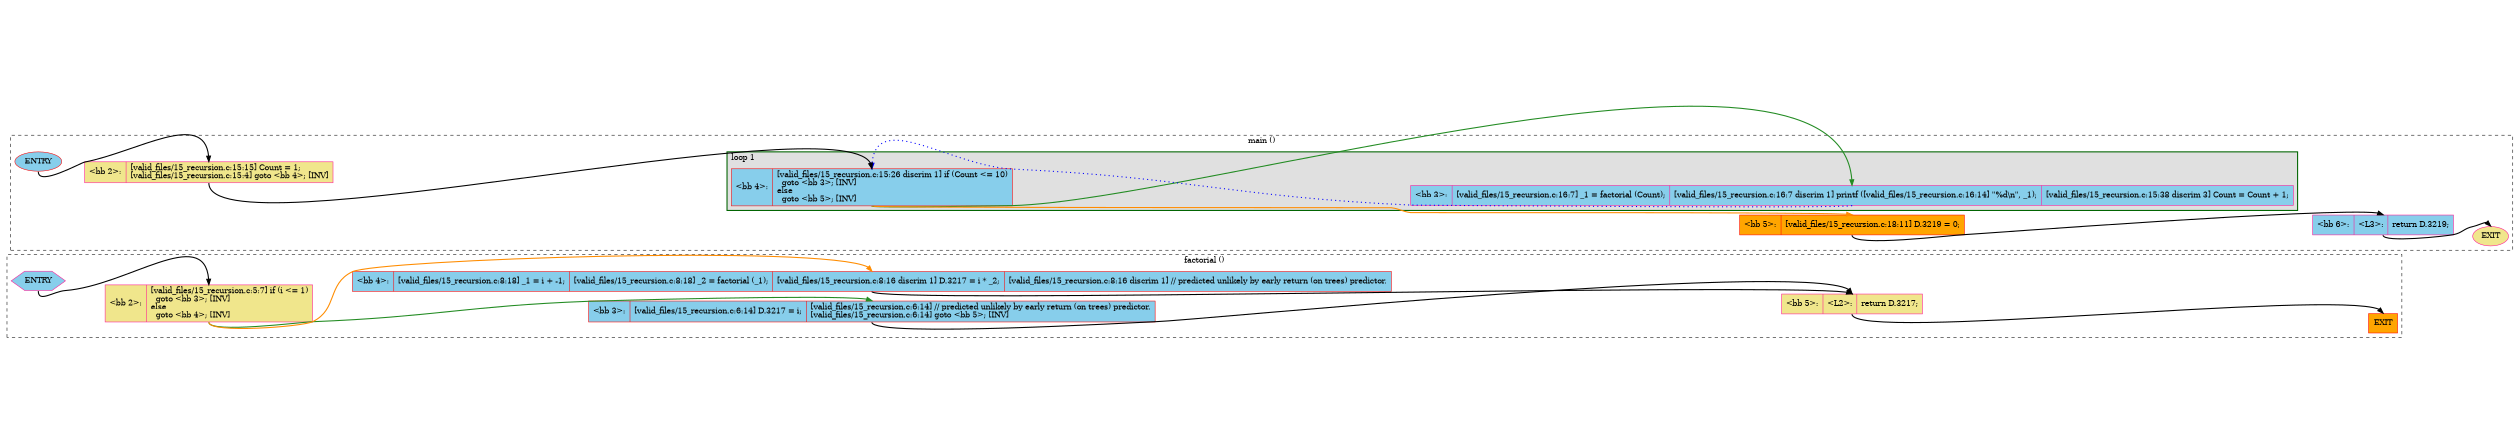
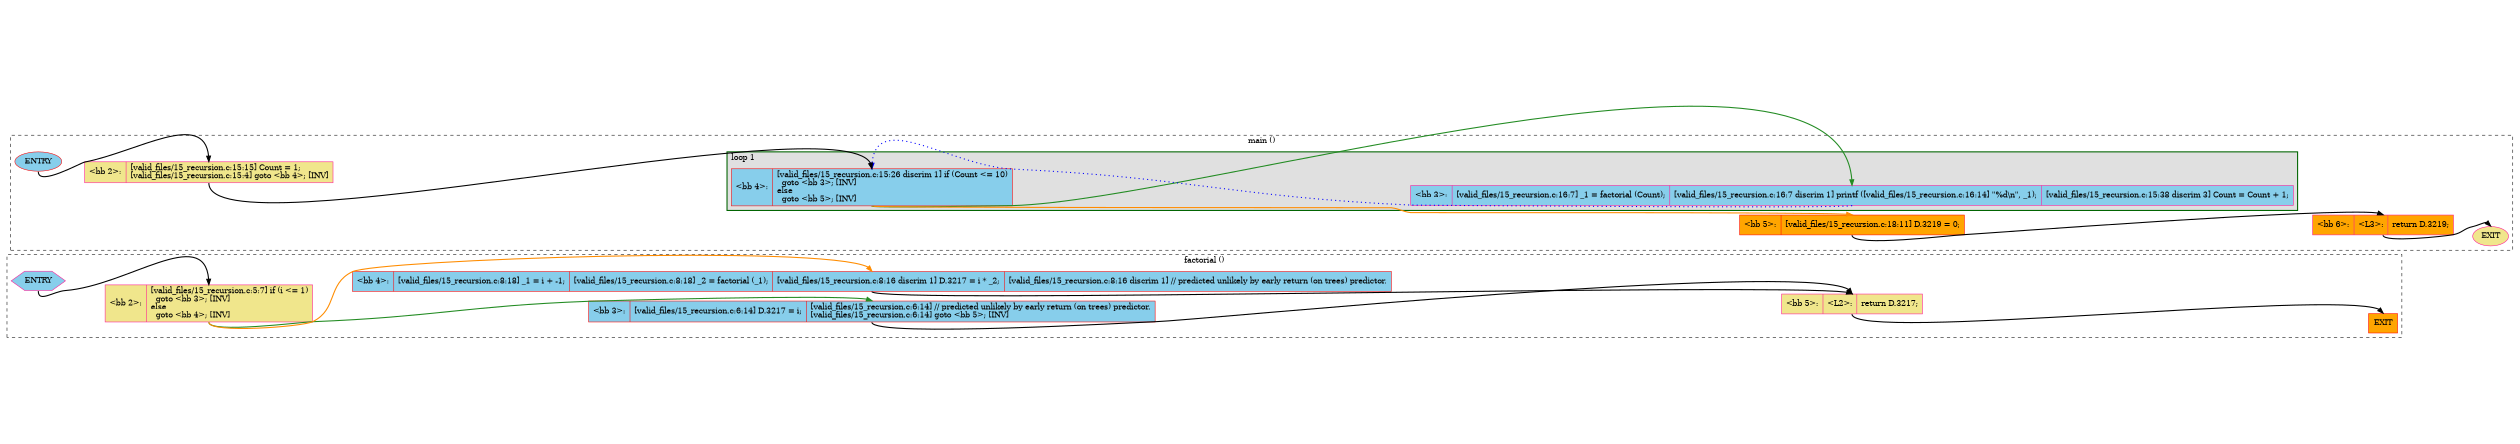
(2383, 225) -> (2383, 225)
